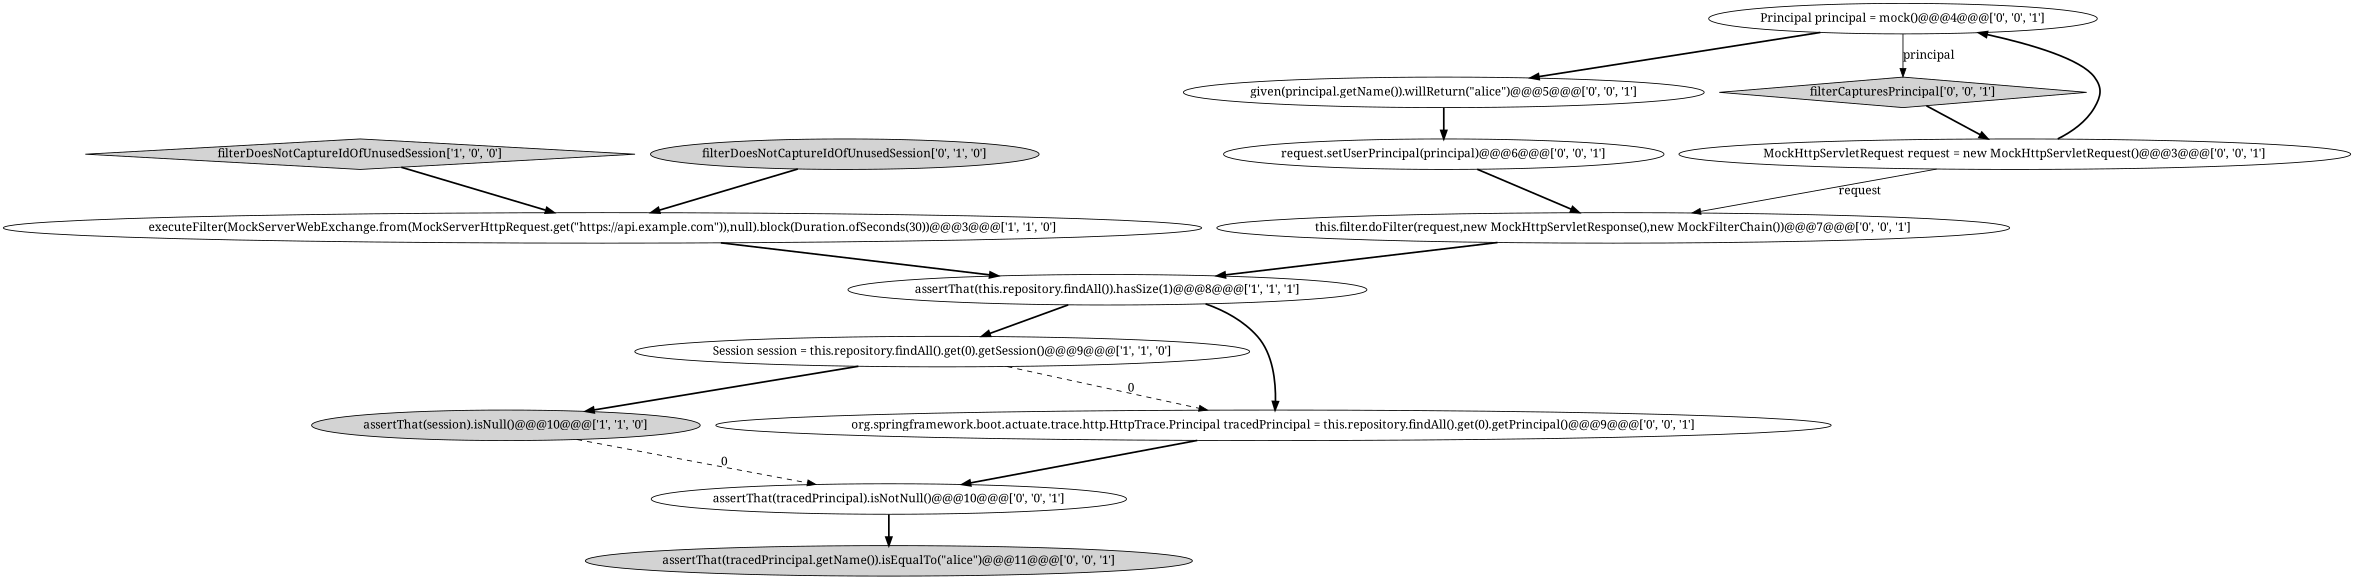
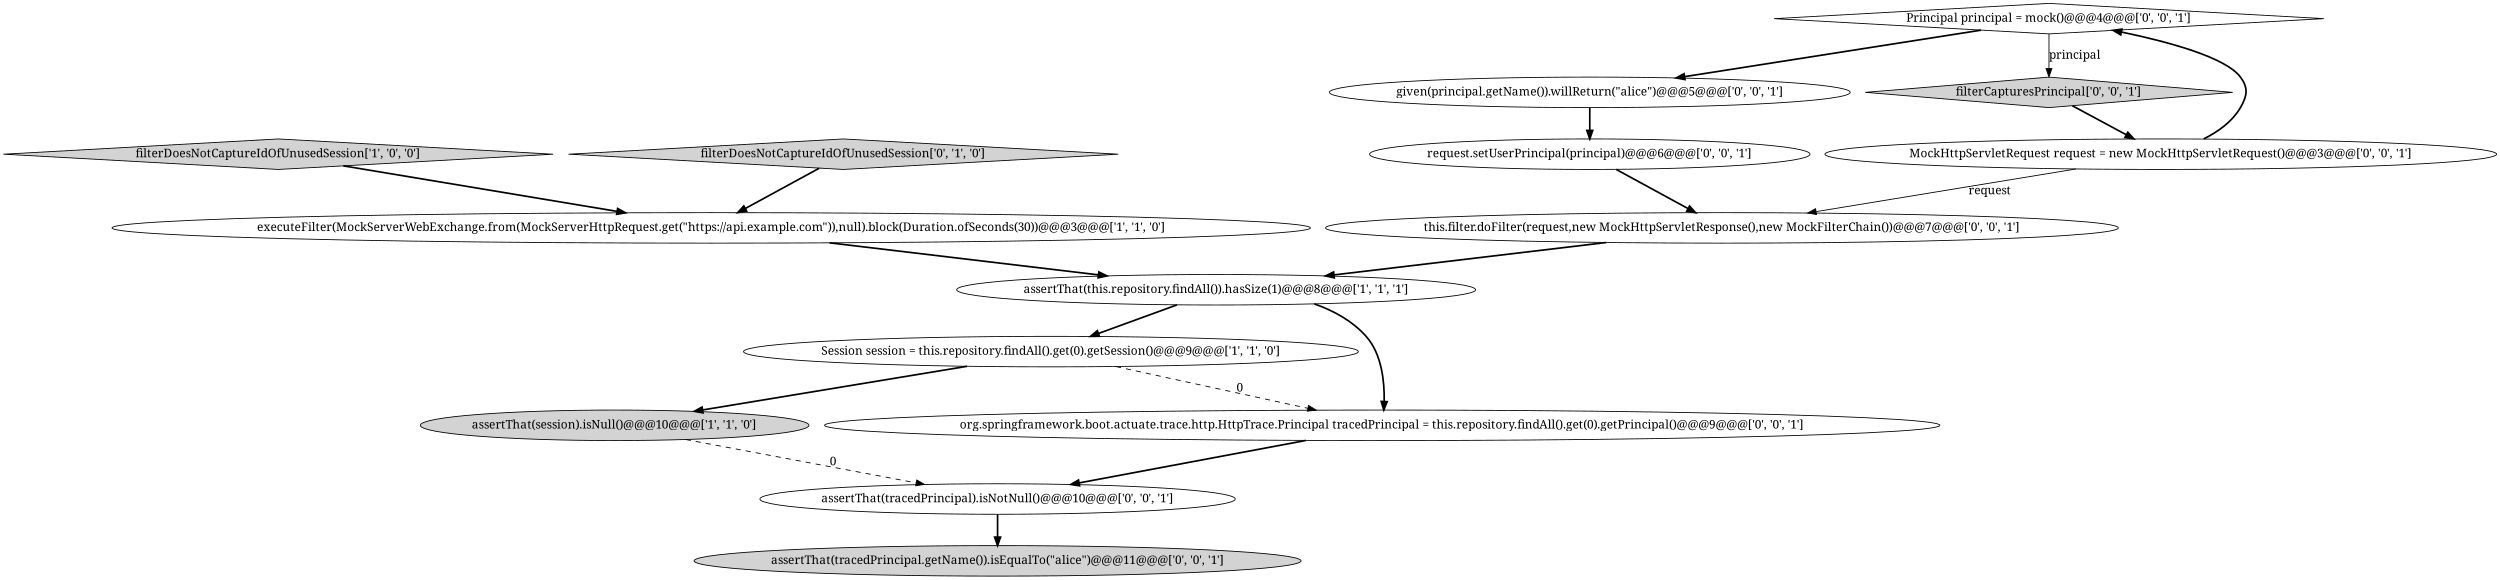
(1903, 19) -> (2049, 19)
(845, 154) -> (843, 154)
